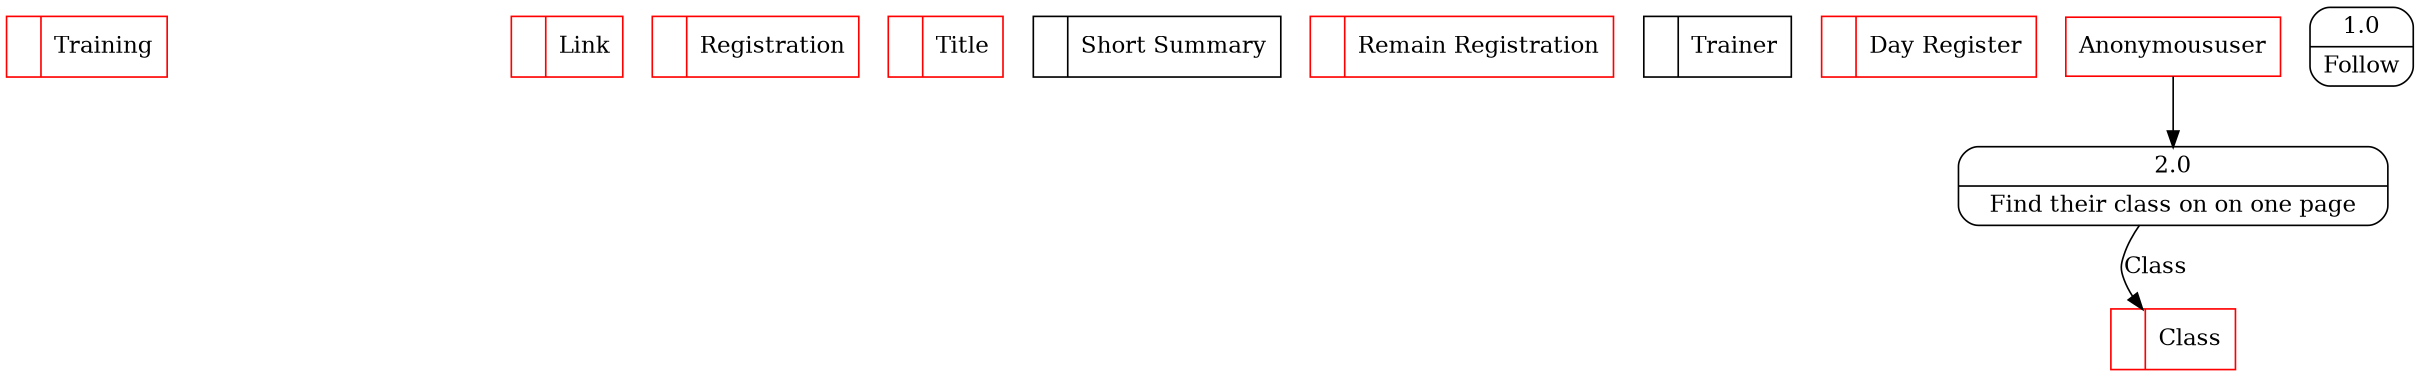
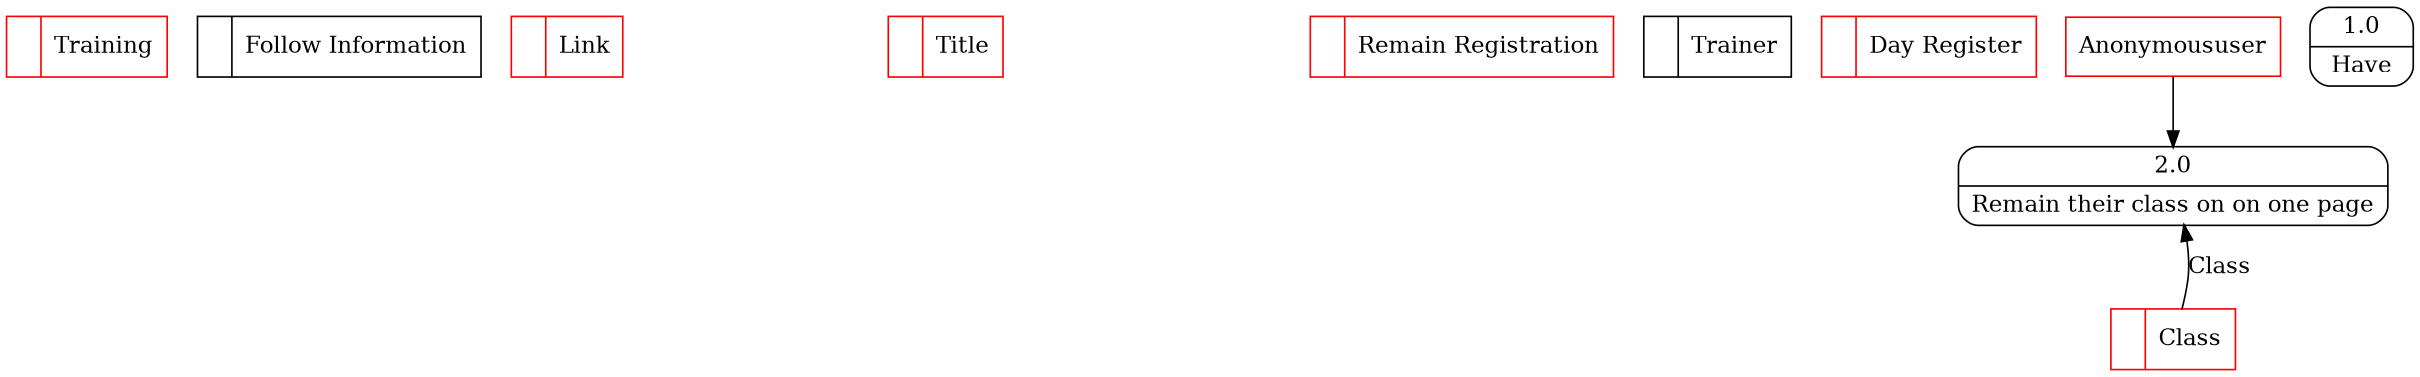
none -> (339, 47)
(756, 47) -> none
(1157, 47) -> none
(2362, 66) -> (2362, 66)
(2173, 205) -> (2173, 205)
(2122, 260) -> (2188, 276)
